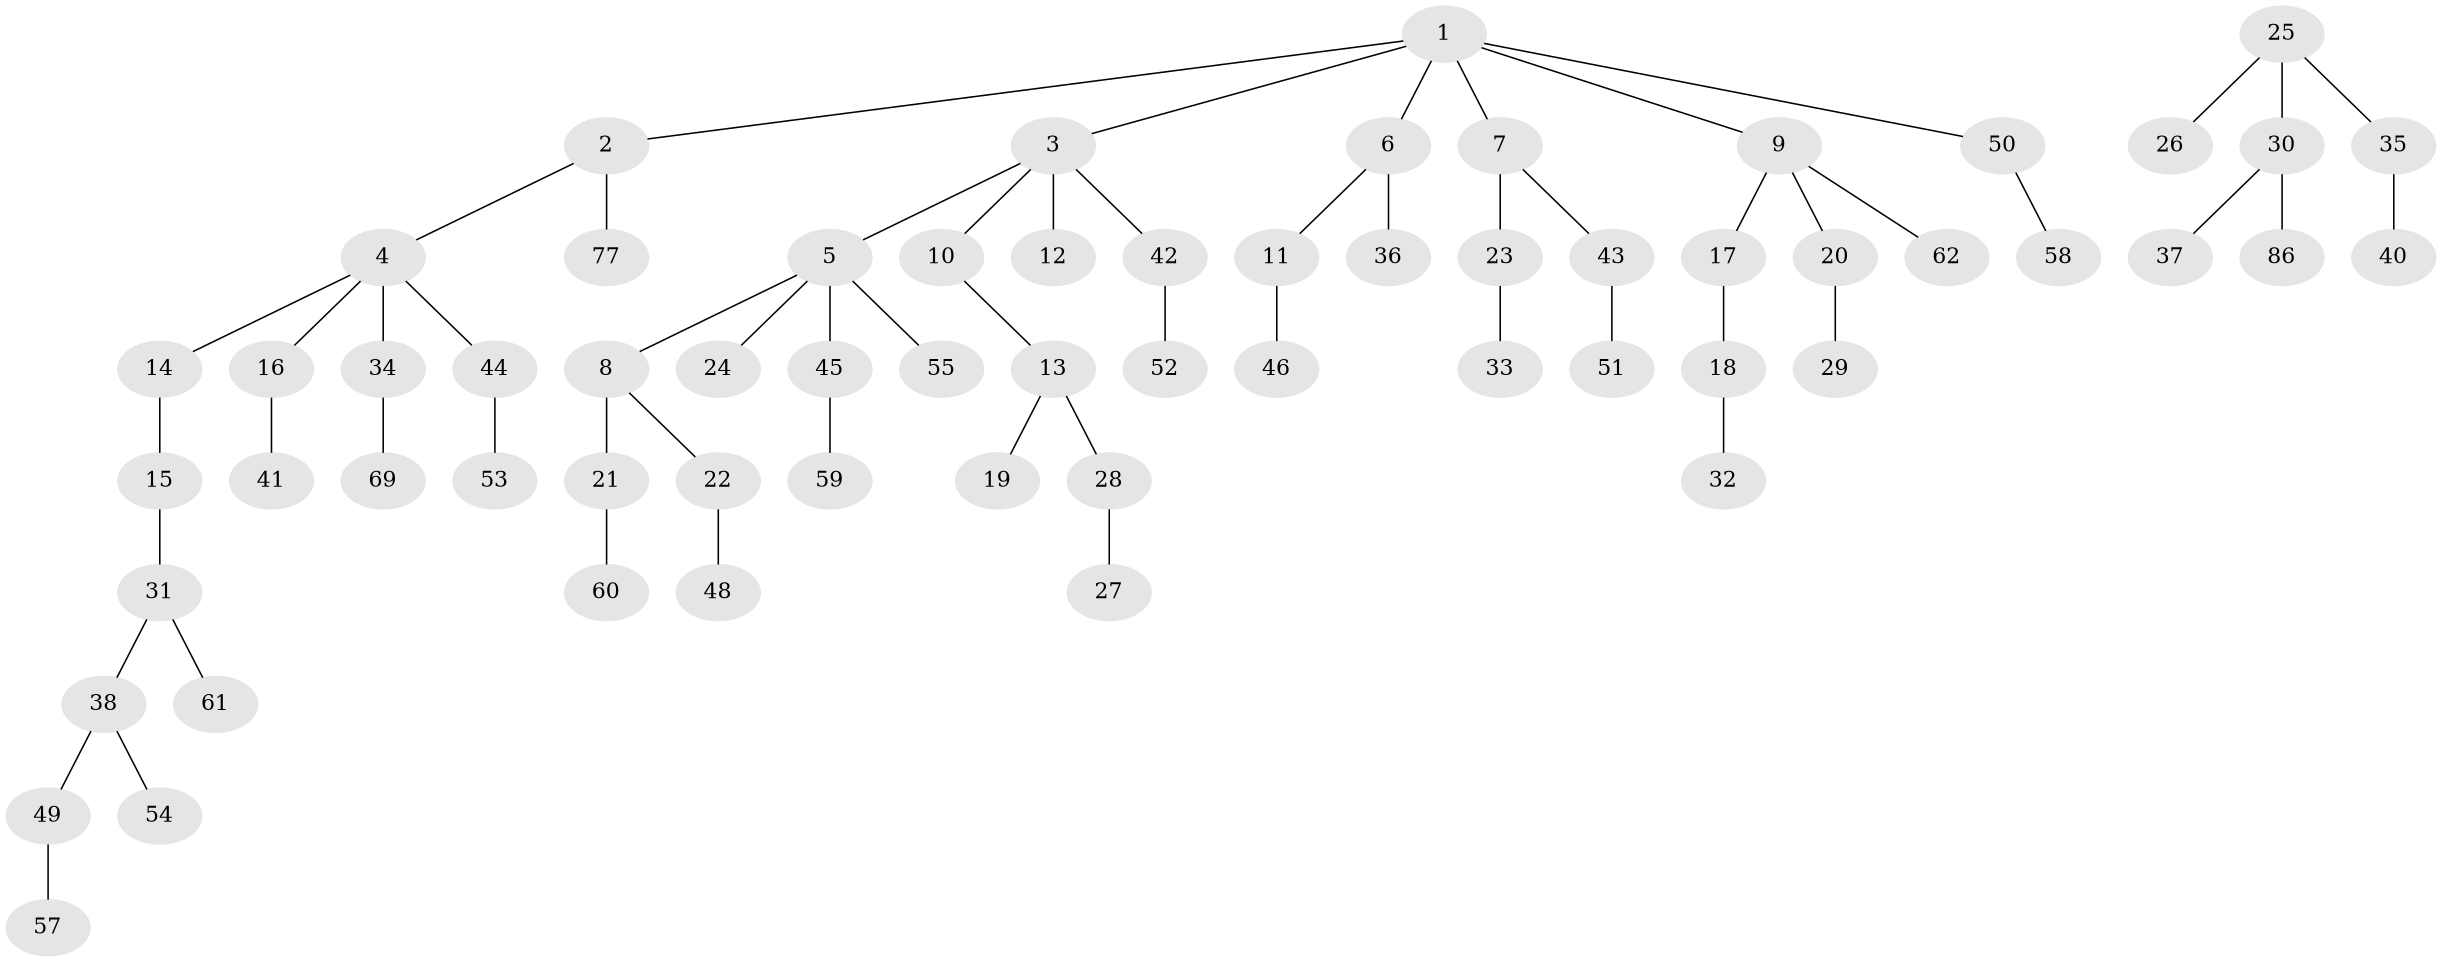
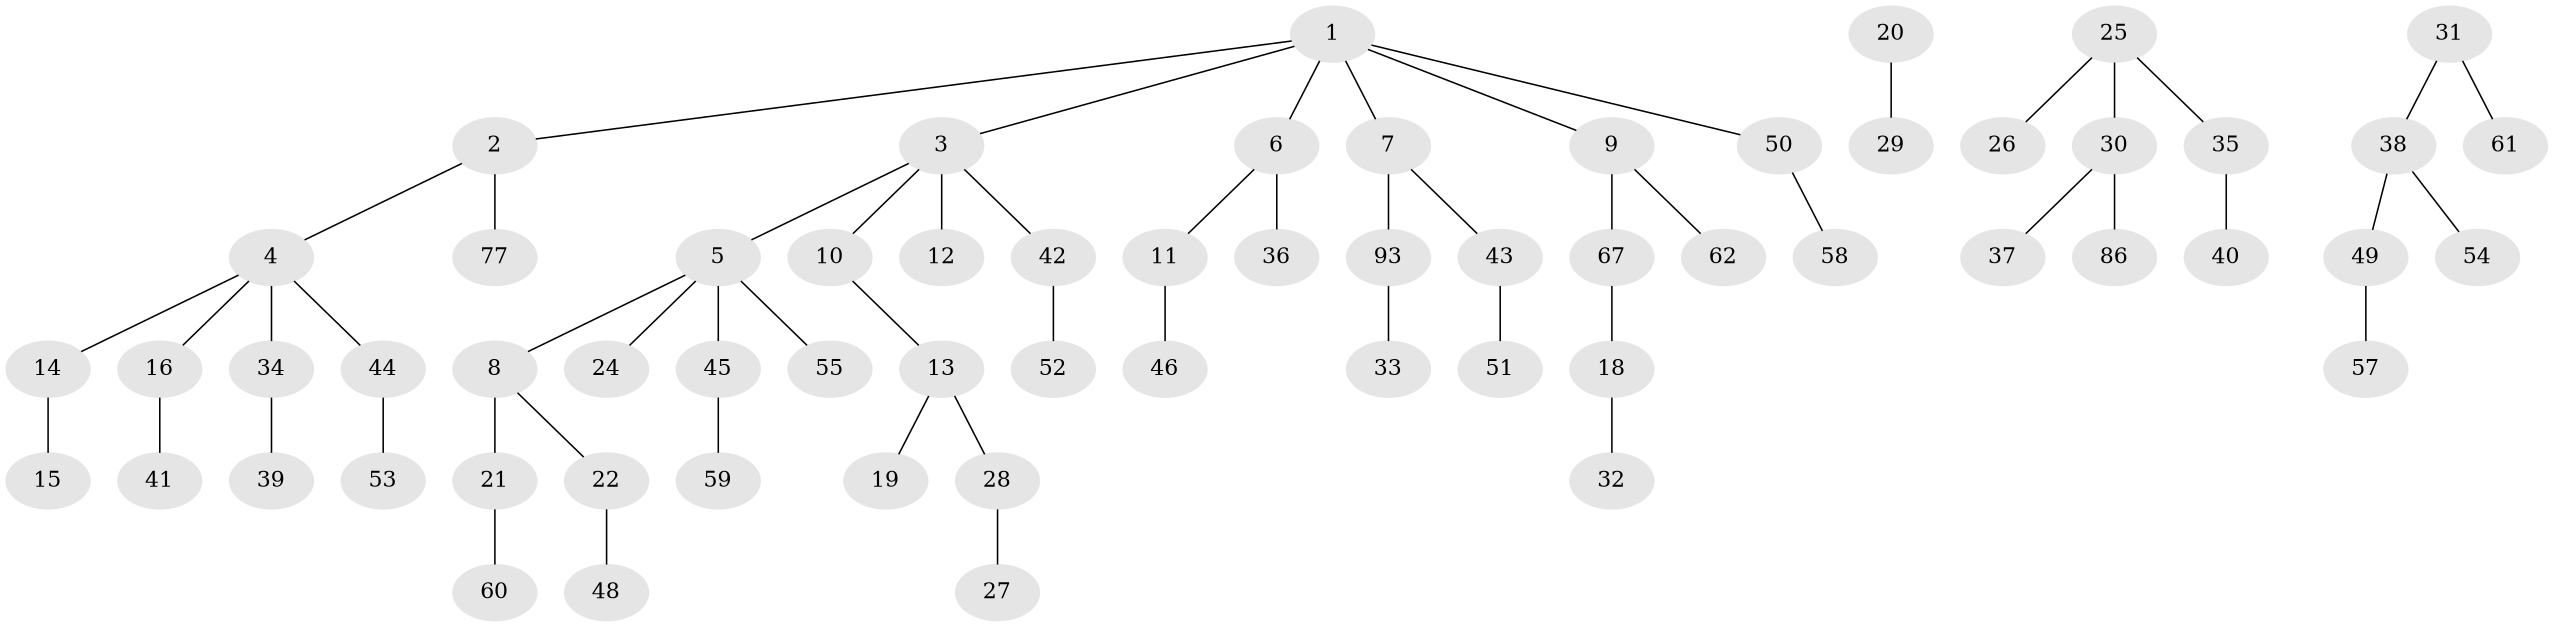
(1807, 202) -> none
(1500, 258) -> (1388, 258)
(1724, 258) -> (1612, 258)
(383, 481) -> (271, 481)
(160, 537) -> none
